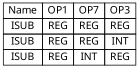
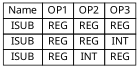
(89, 10) -> (89, 10)
